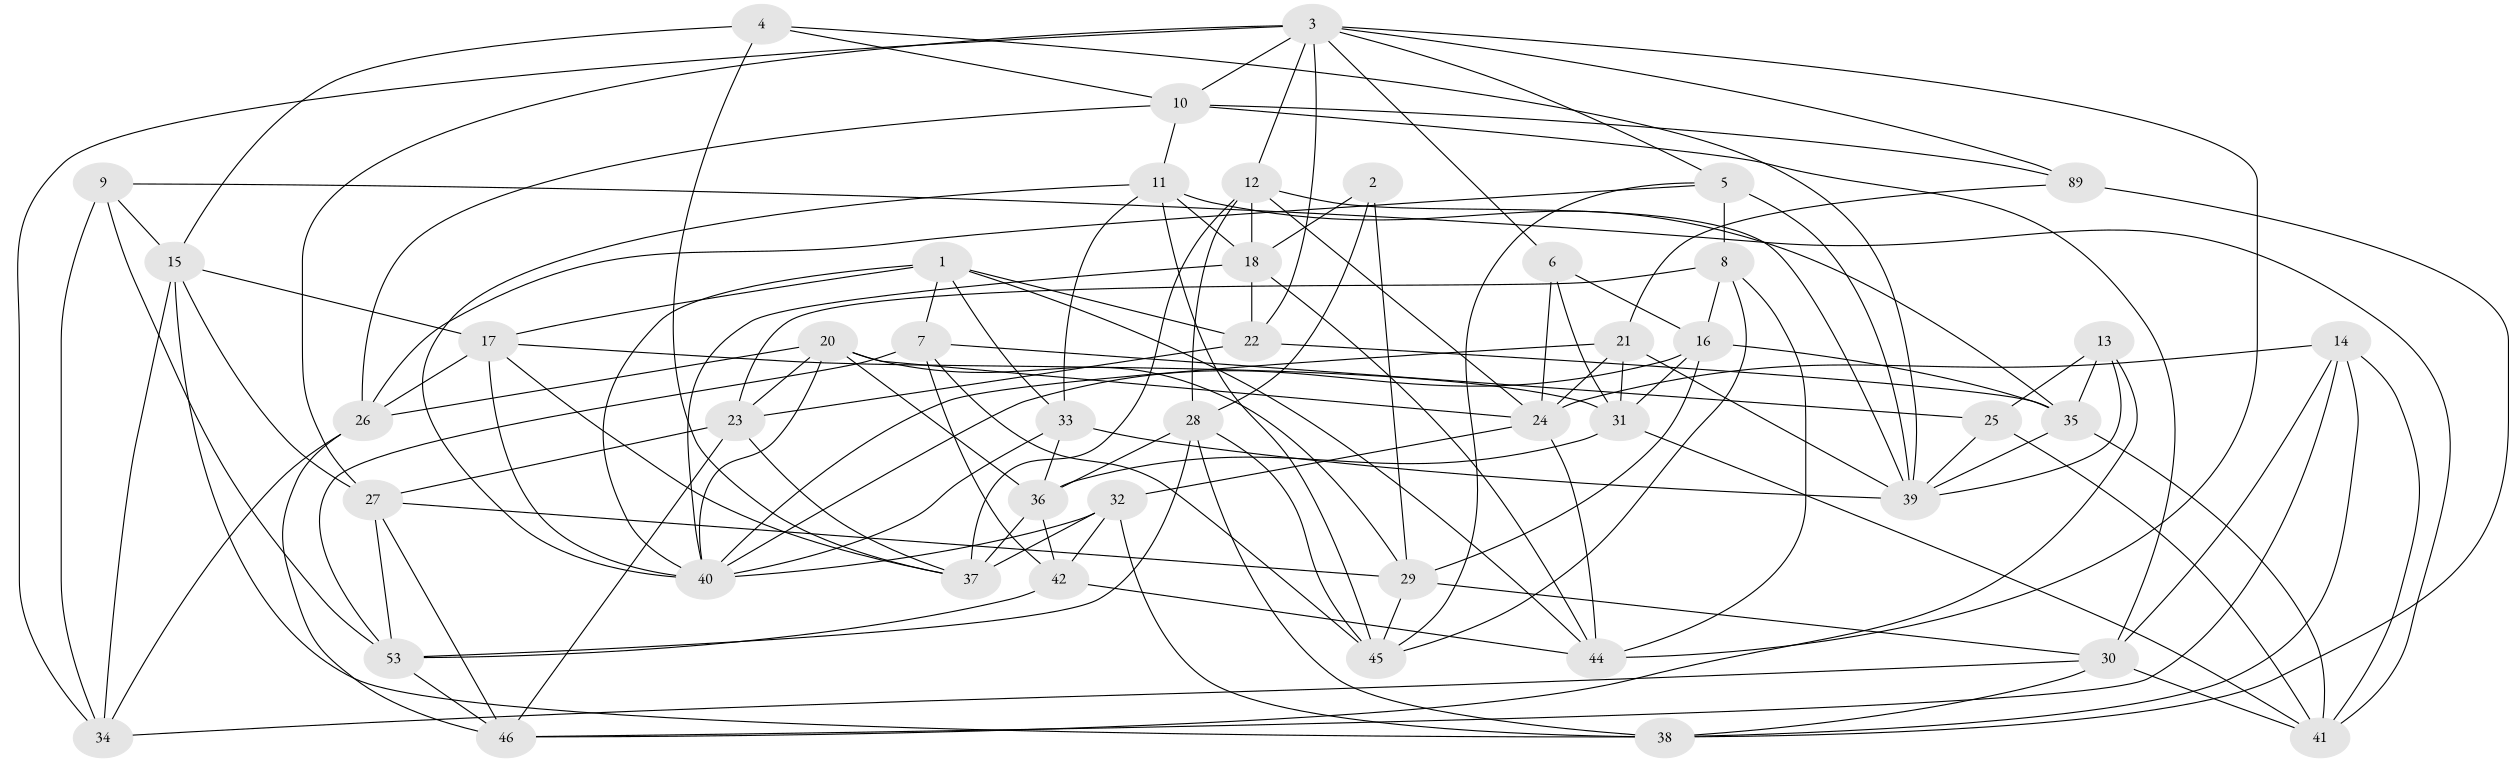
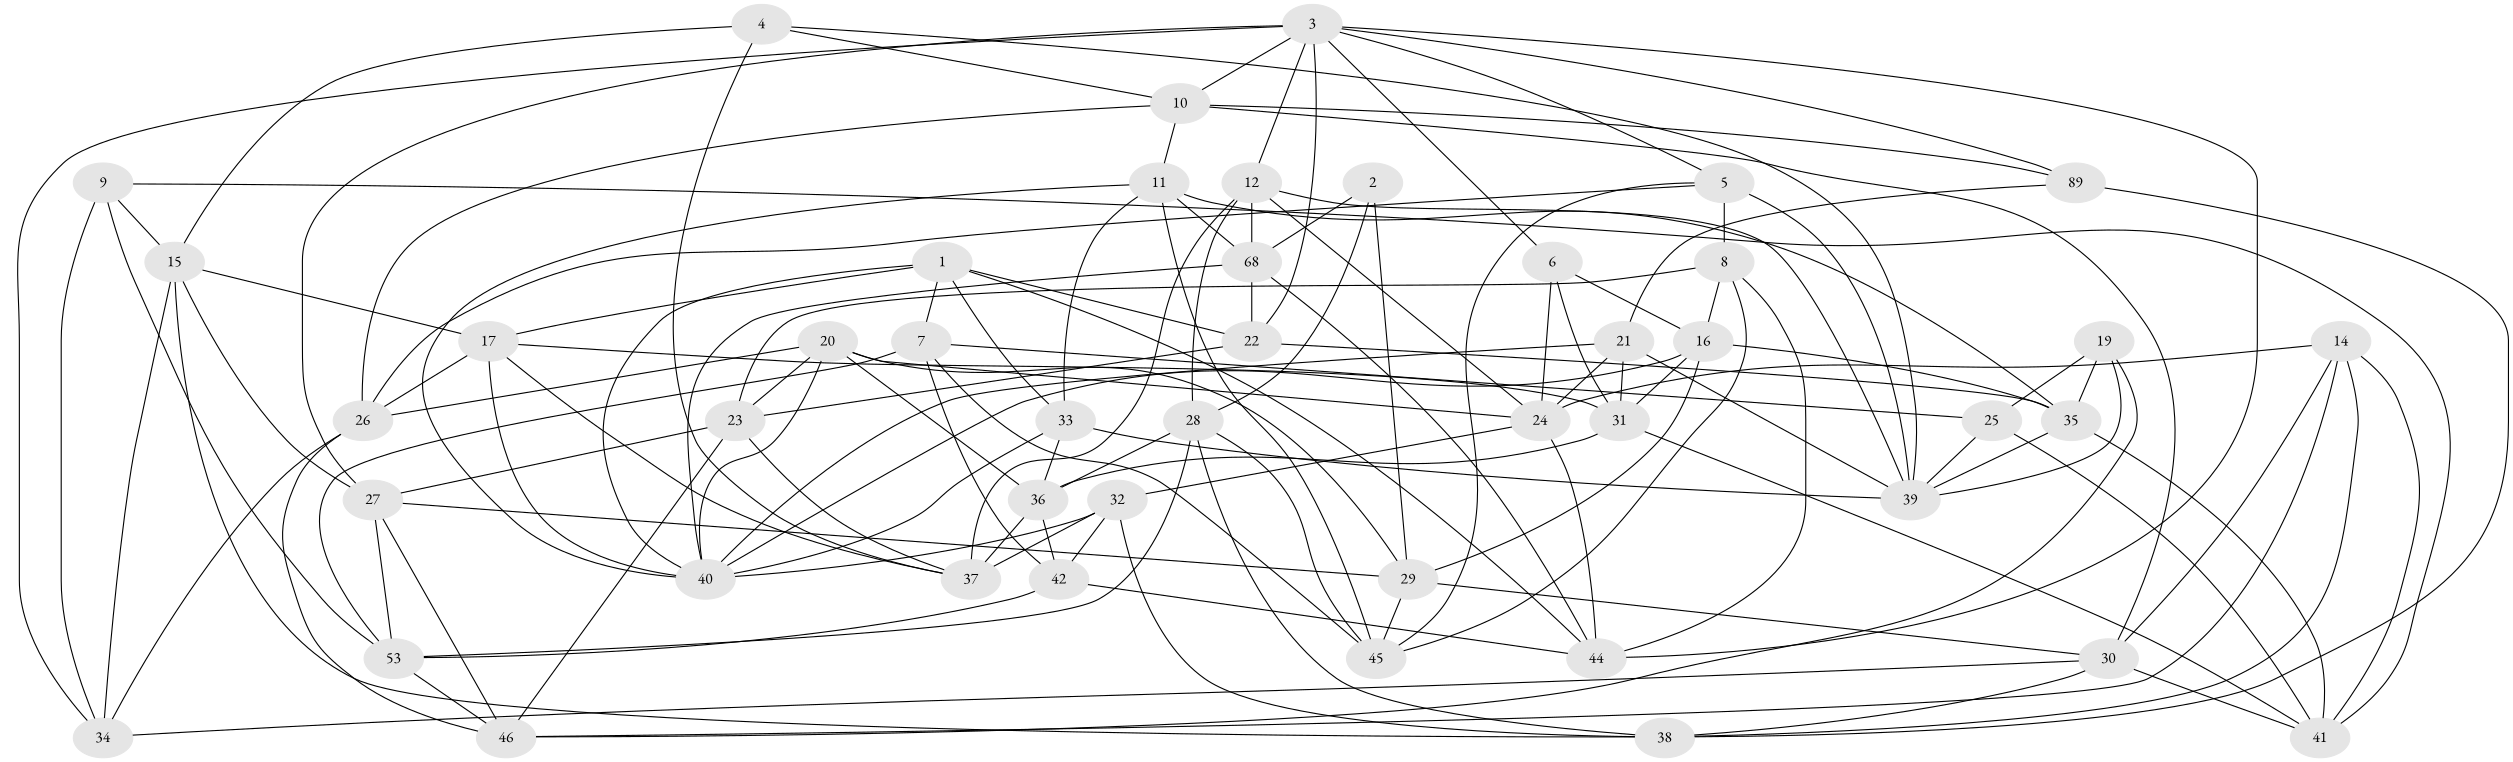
(1252, 262) -> (1252, 262)
(2104, 341) -> (2104, 341)
